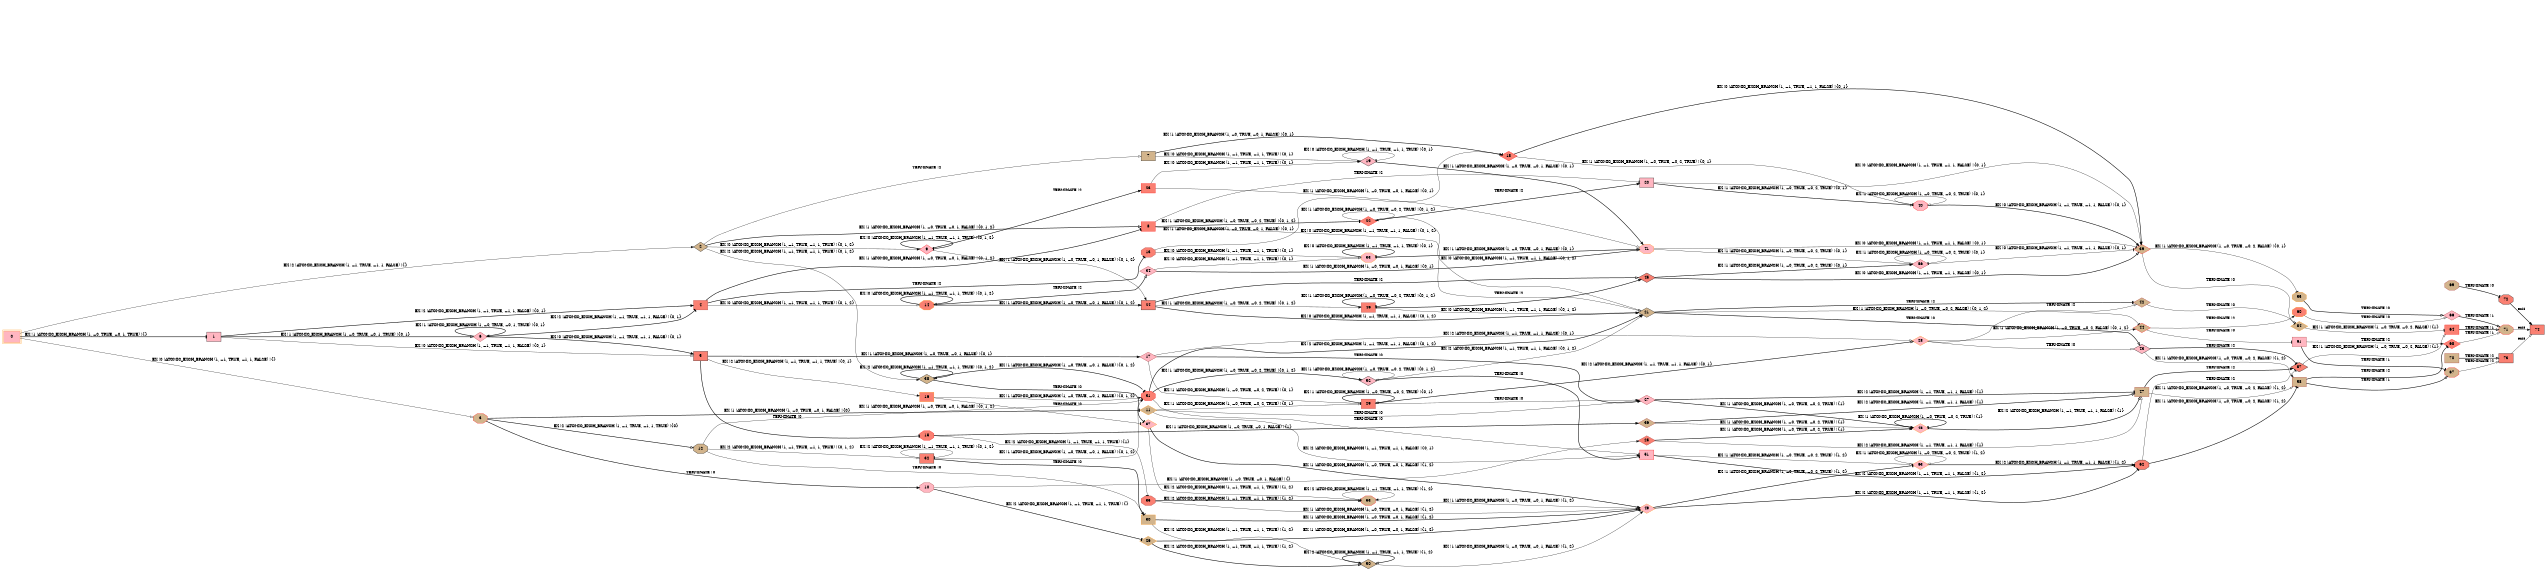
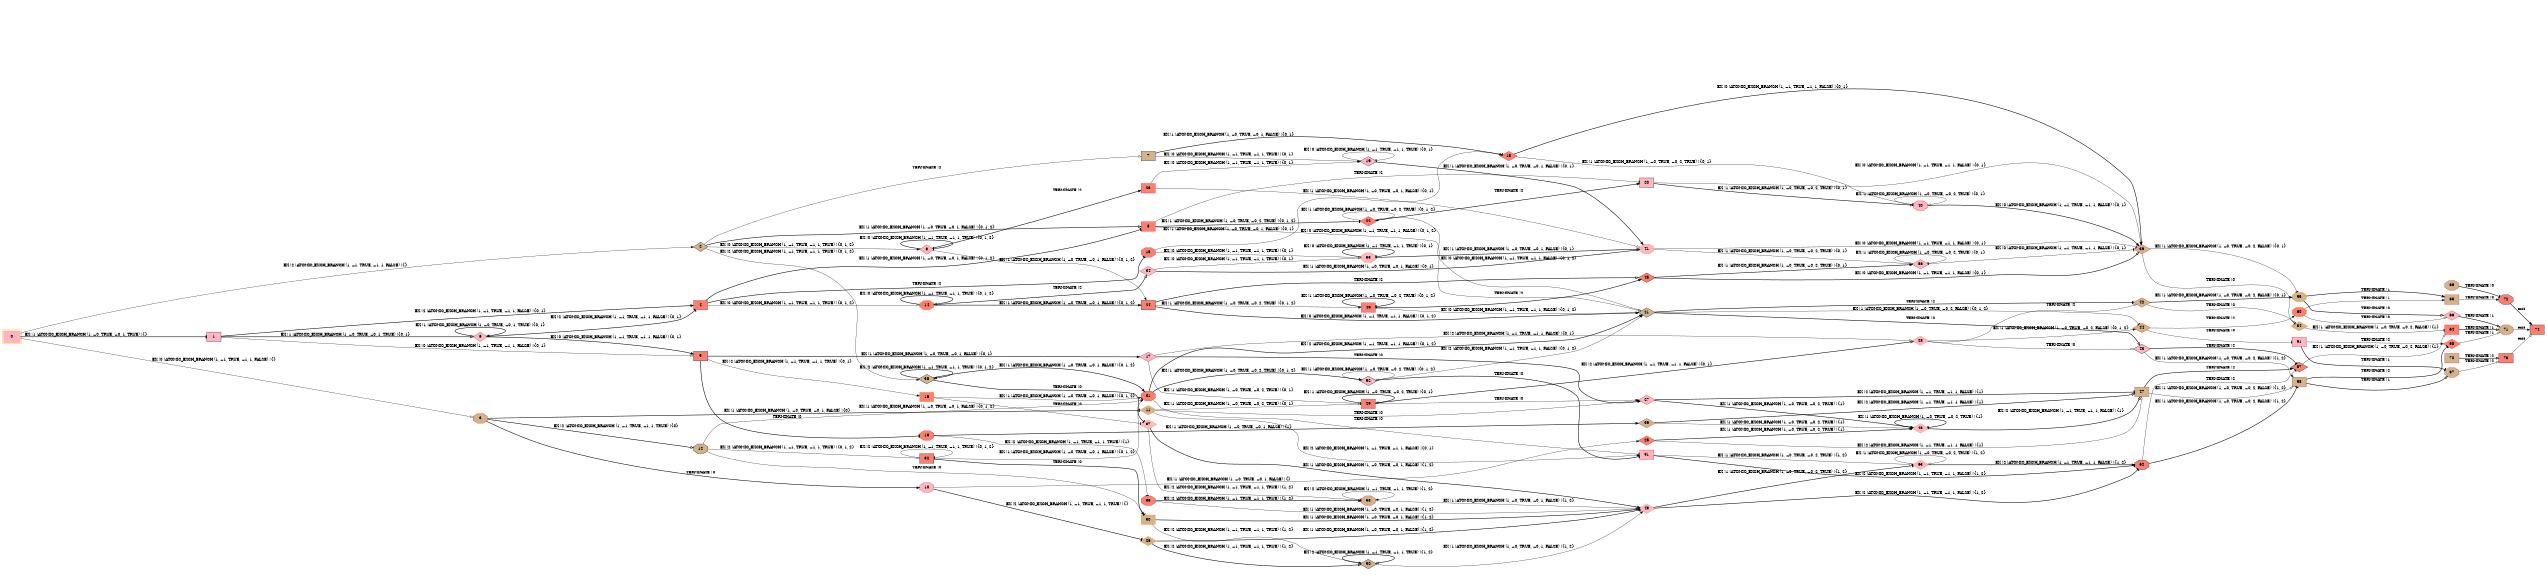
none -> (2220, 300)
none -> (2452, 300)
(1039, 368) -> (1039, 368)
